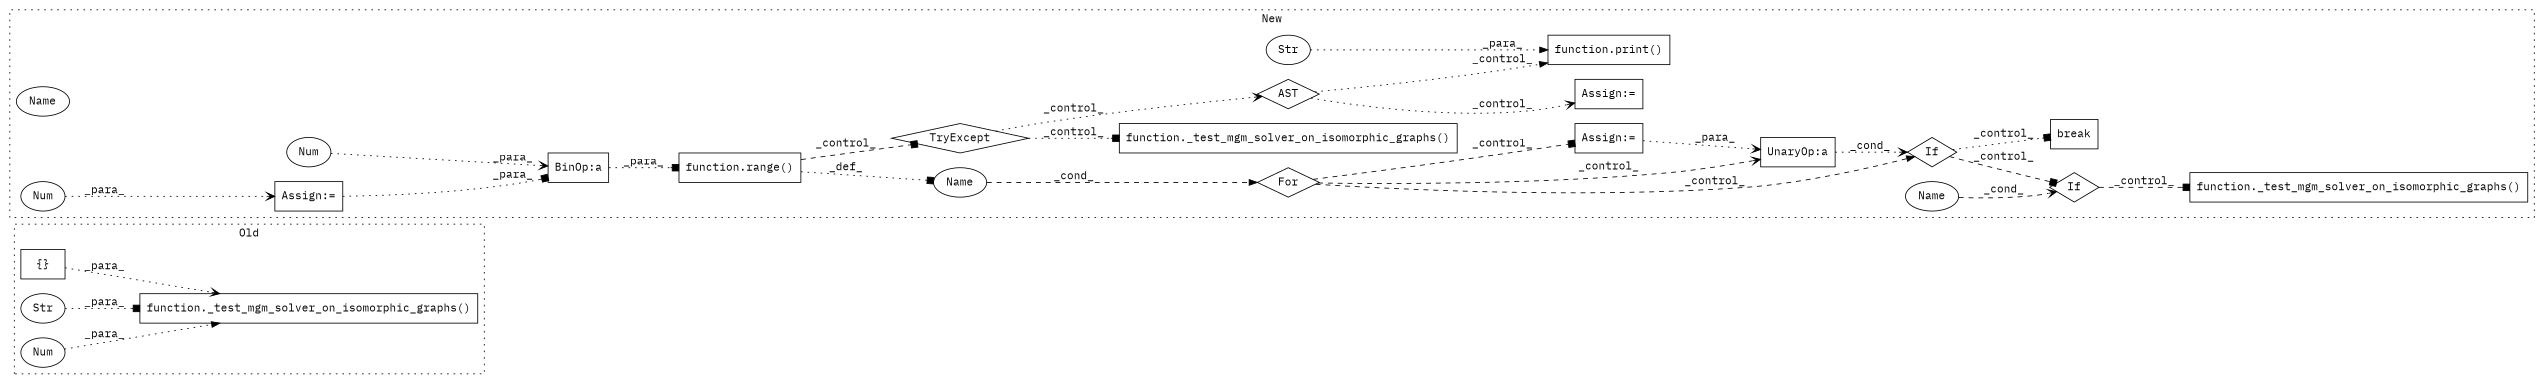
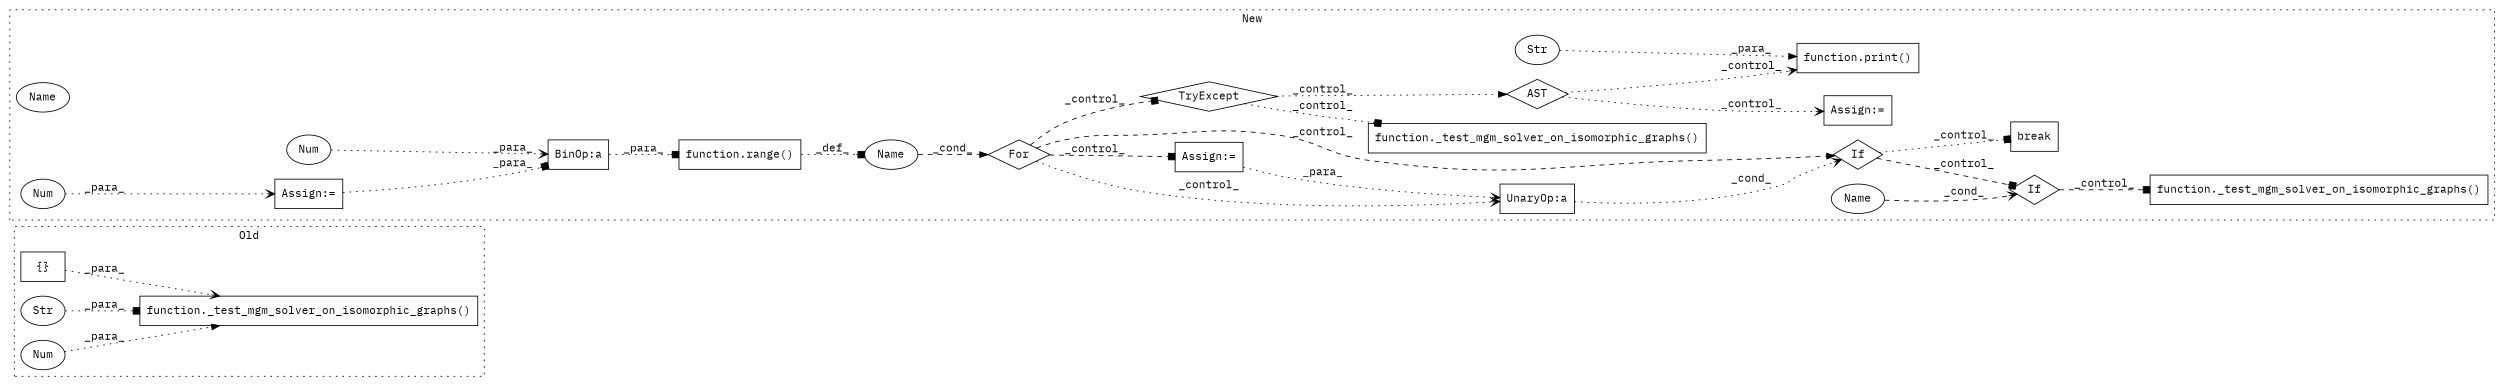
(1427, 80) -> (1677, 84)
(1124, 112) -> (1387, 95)
(855, 152) -> (1087, 115)
(1536, 181) -> (1261, 203)
